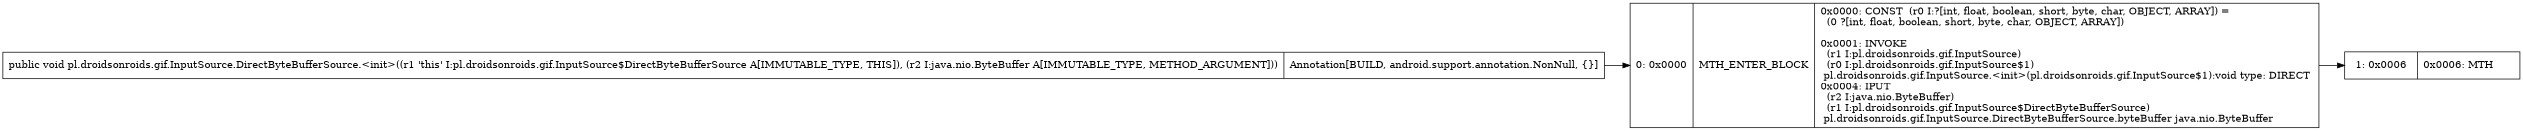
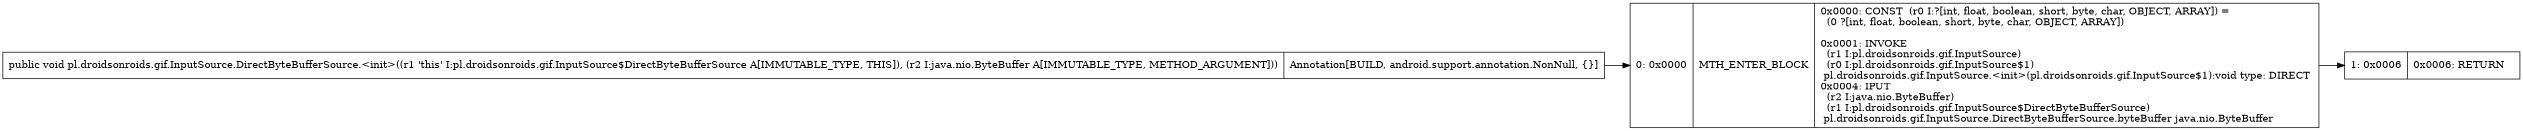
(2463, 65) -> (2464, 65)
